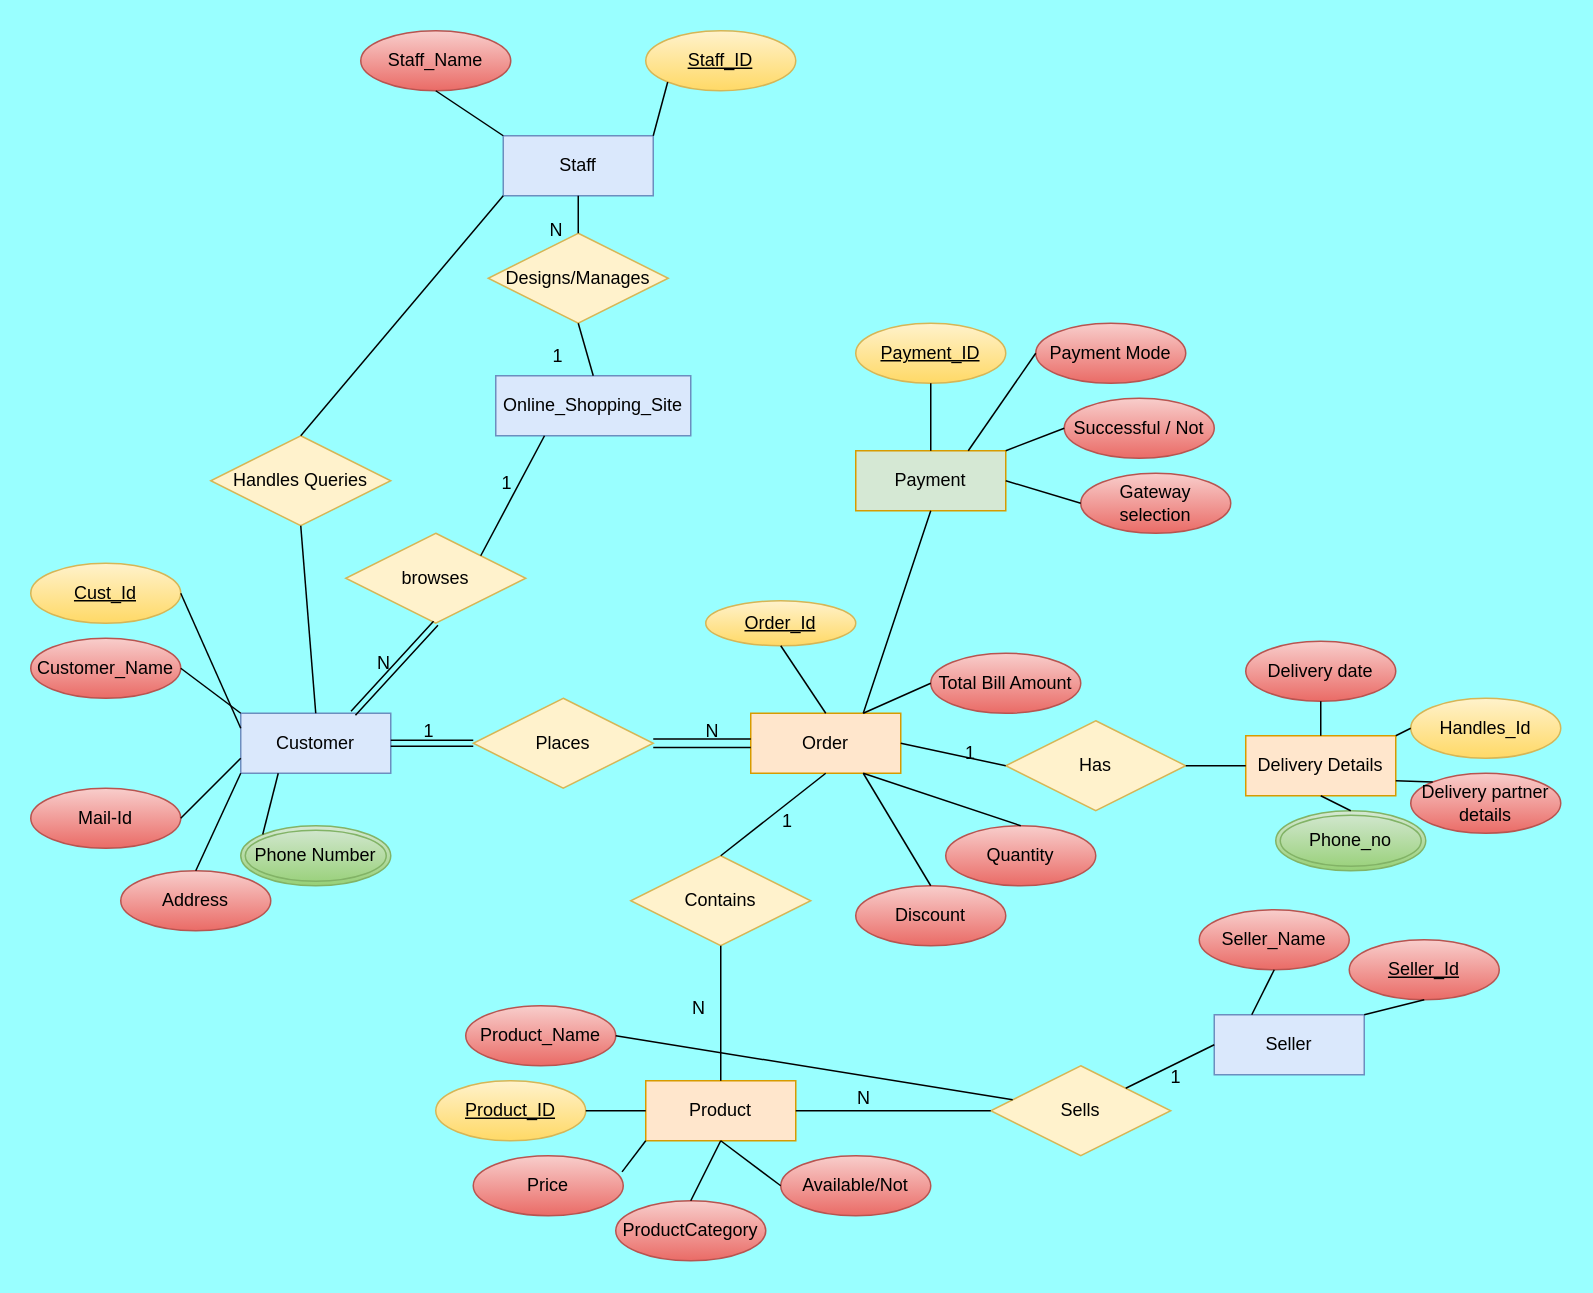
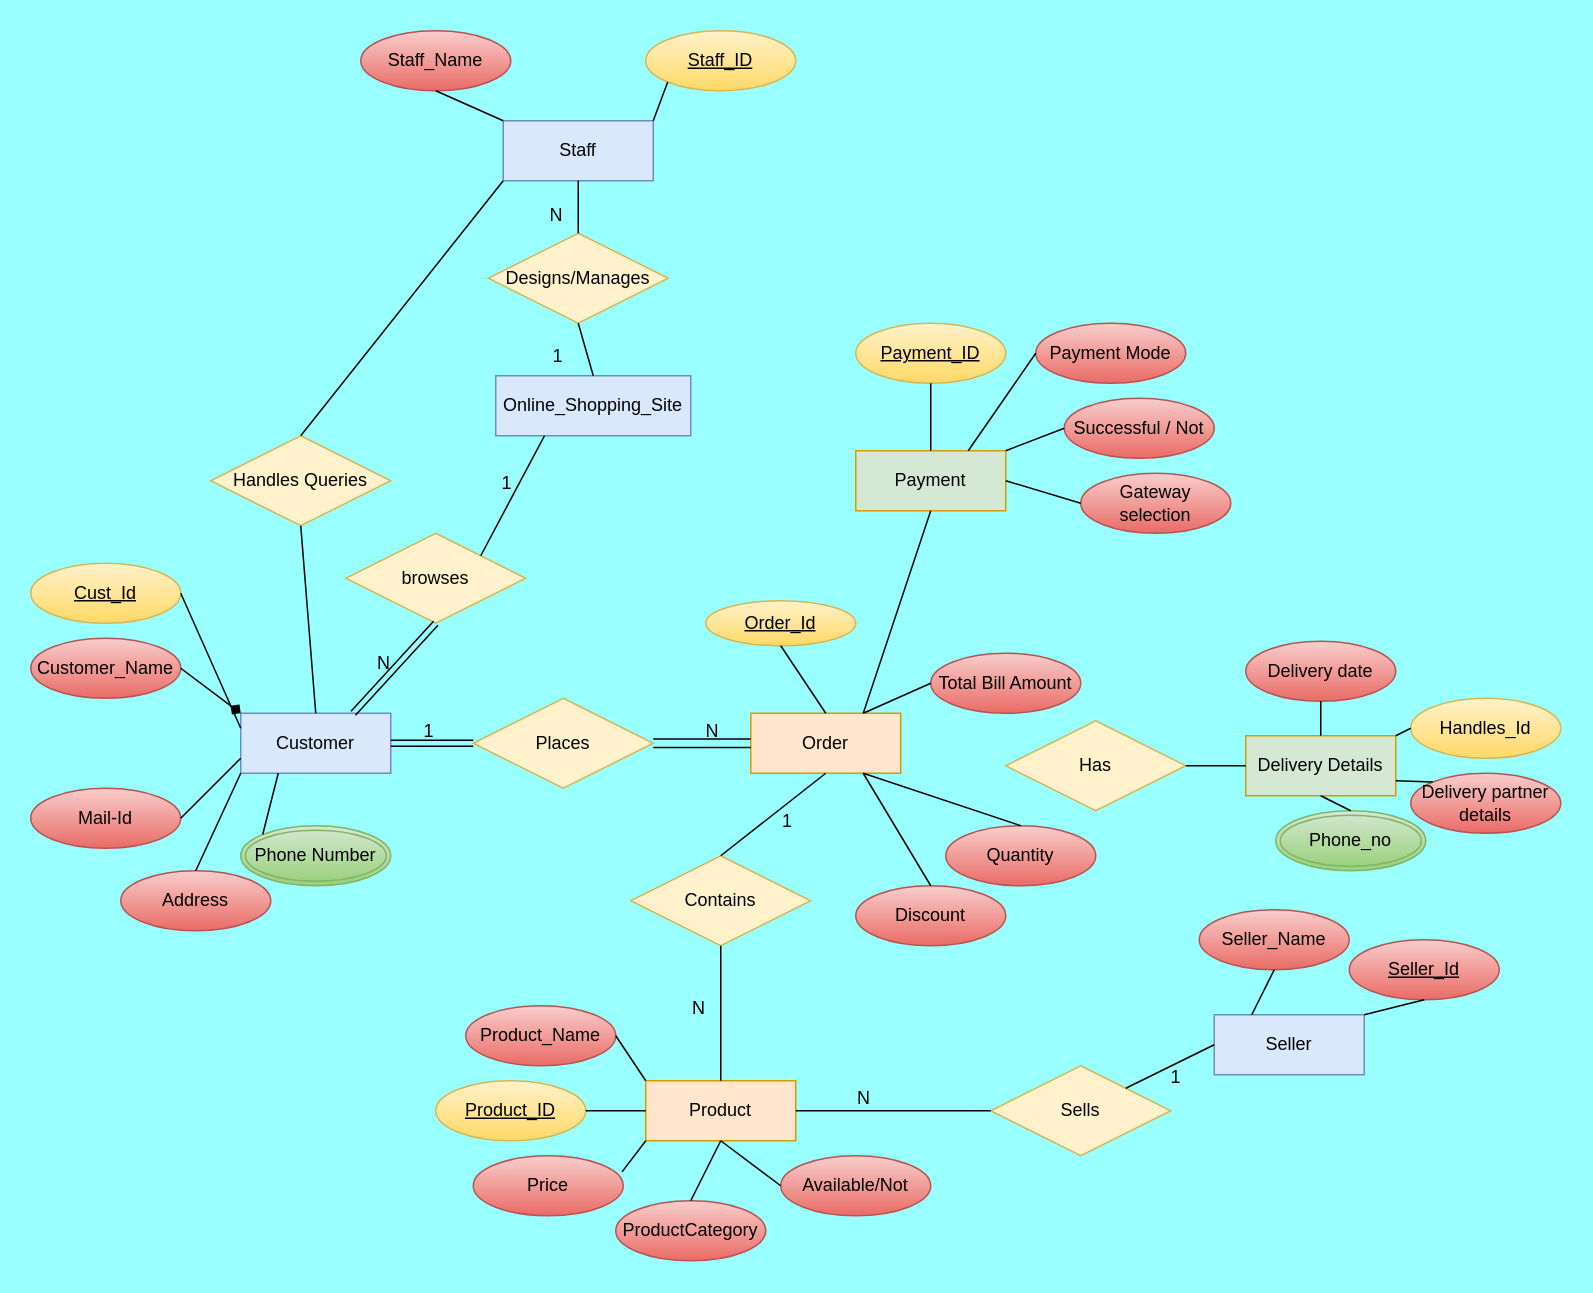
(578, 166) -> (578, 151)
(237, 710) -> (215, 694)
(954, 755) -> none
(1321, 766) -> (1321, 766)
(814, 1068) -> (631, 1058)
